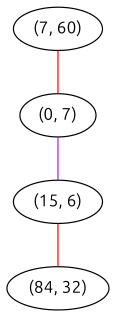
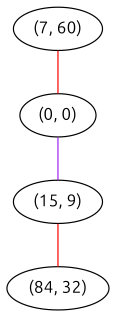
(58, 115) -> (58, 115)
(58, 202) -> (58, 202)
